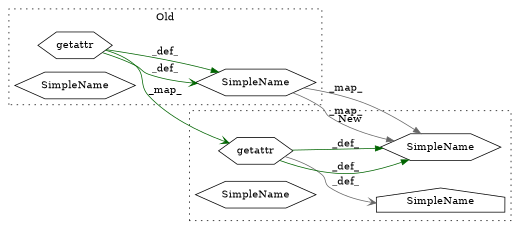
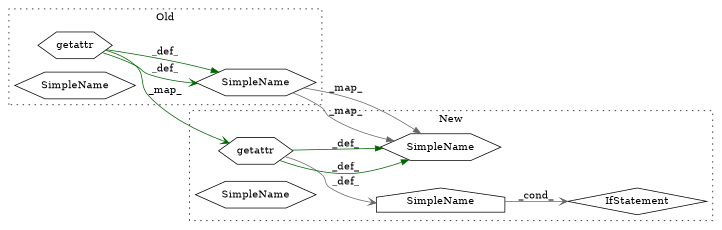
none -> (637, 201)
